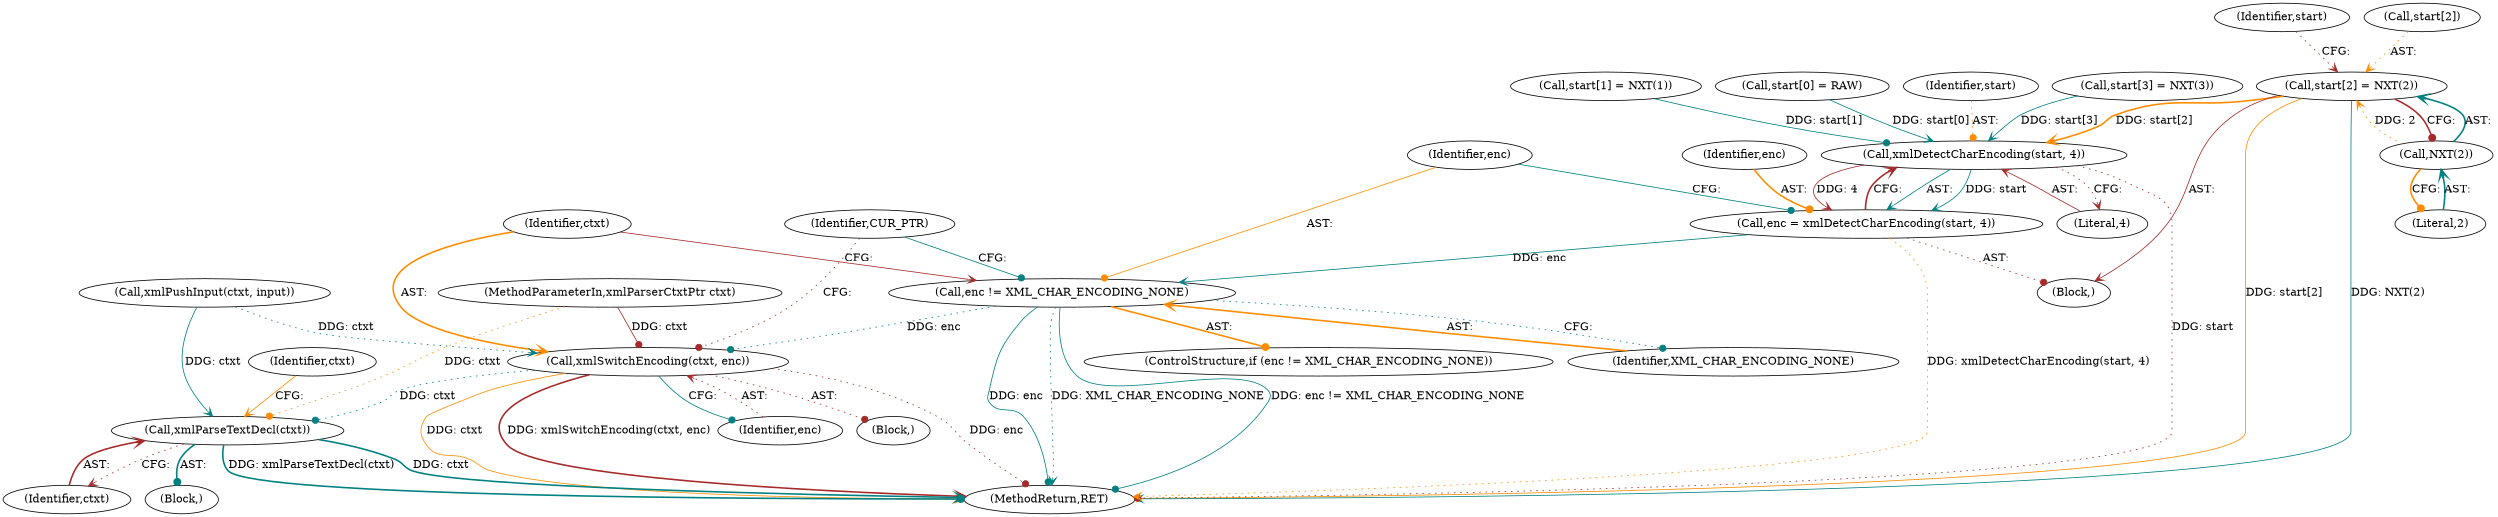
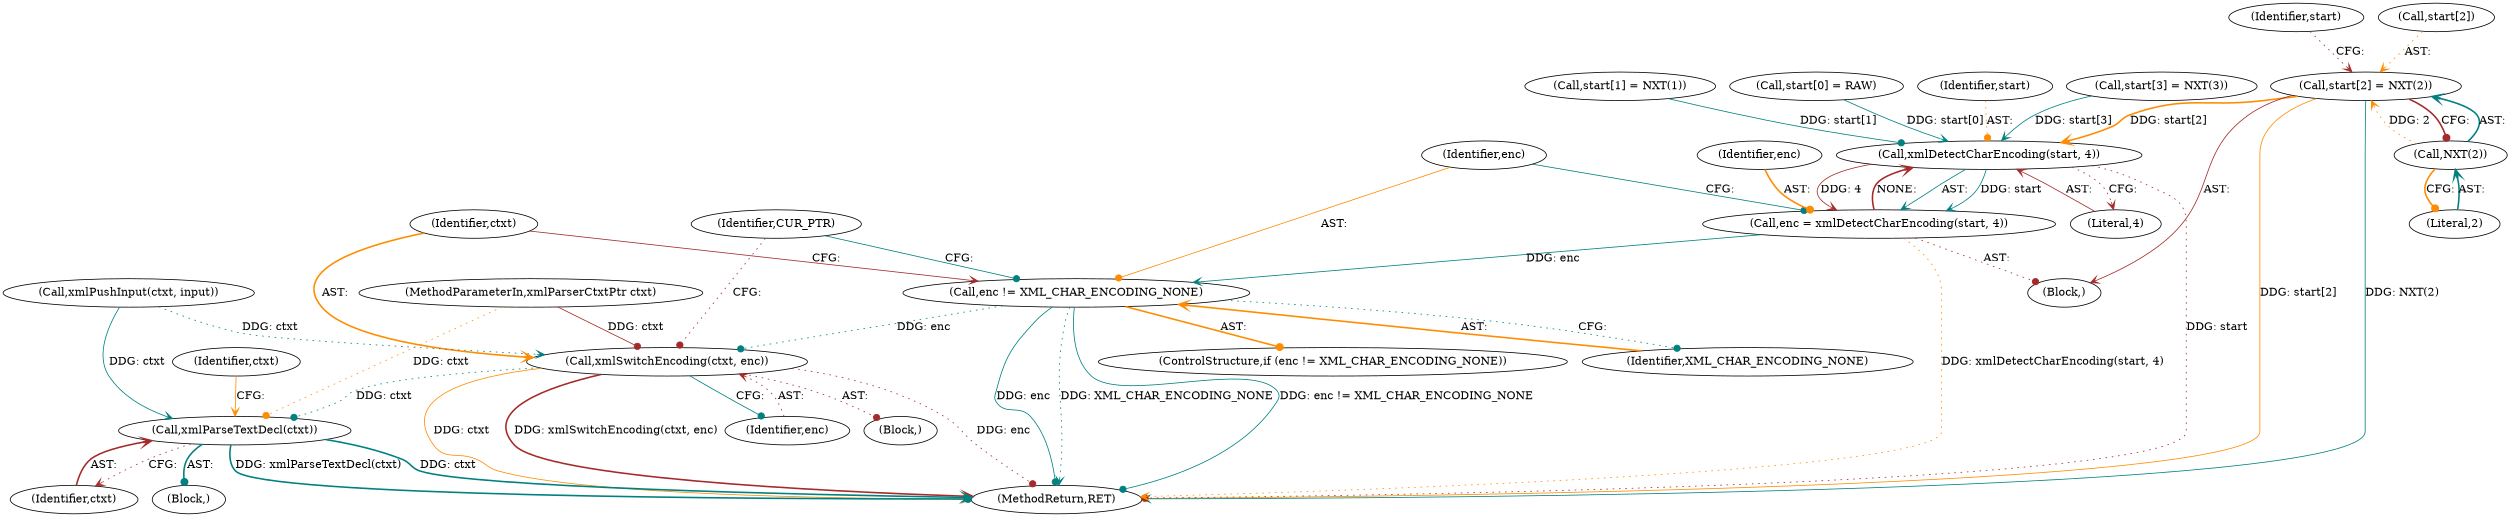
(1890, 190) -> (1898, 190)
